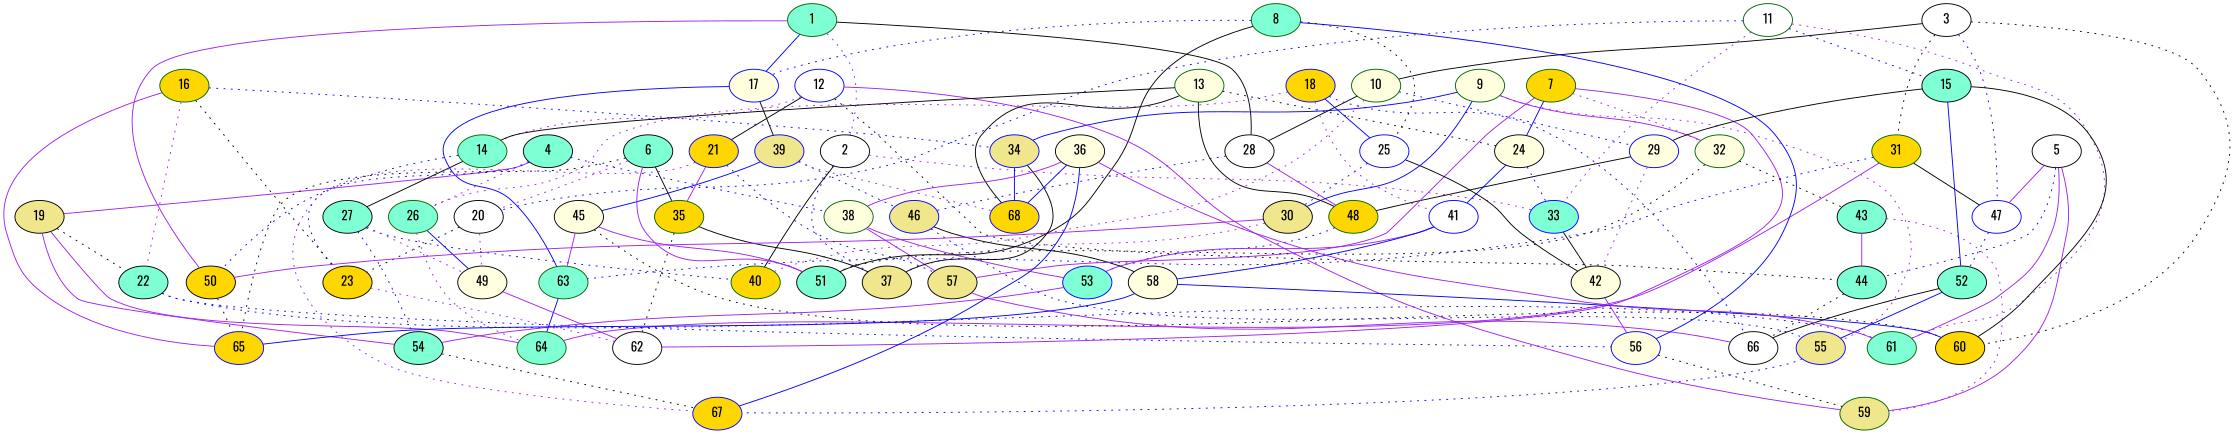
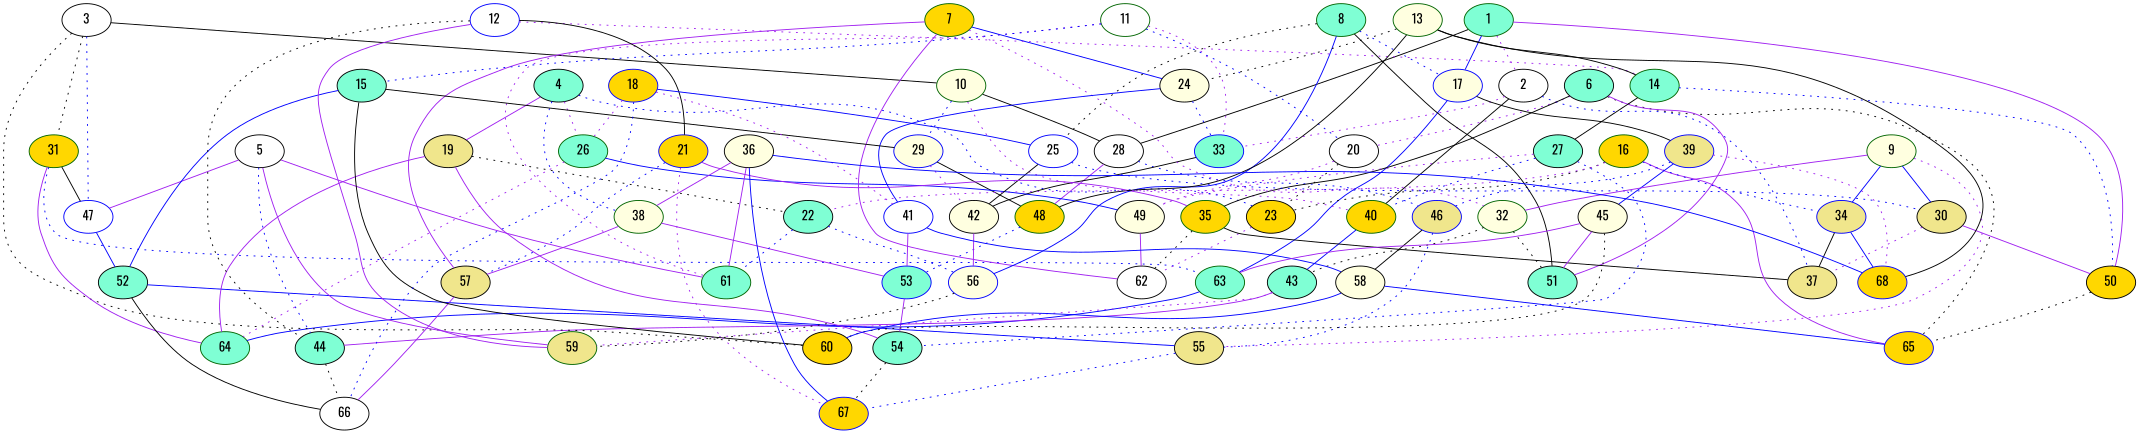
(1982, 245) -> (107, 251)
none -> (1332, 250)
(1821, 348) -> (1199, 348)
